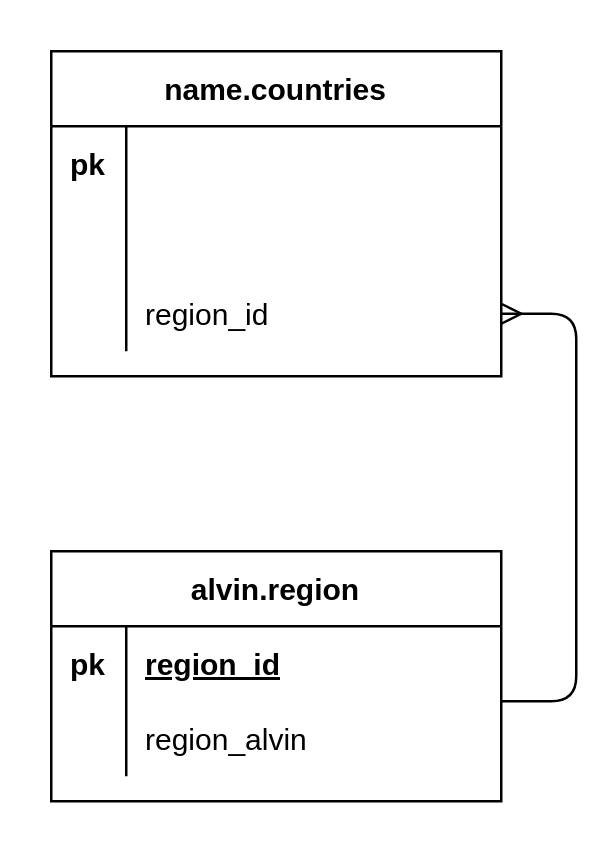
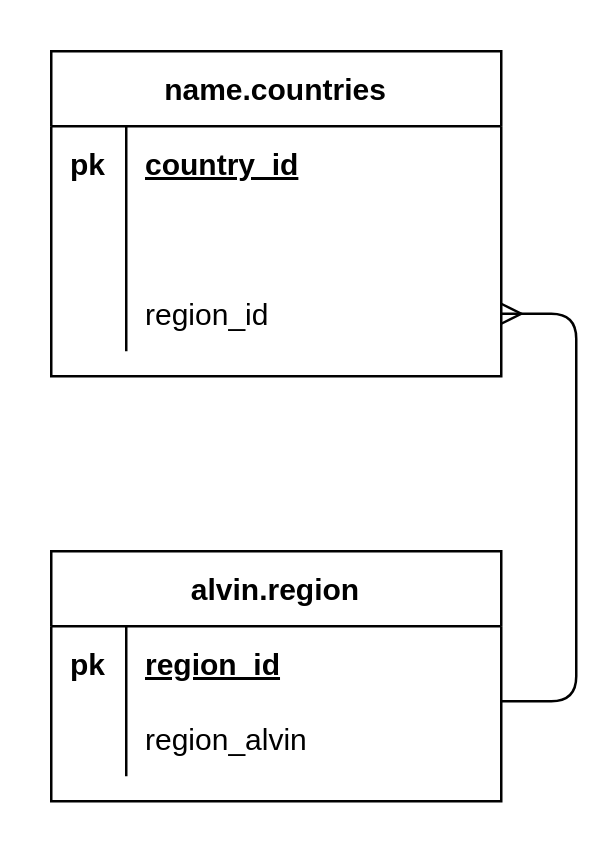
none -> (314, 164)
